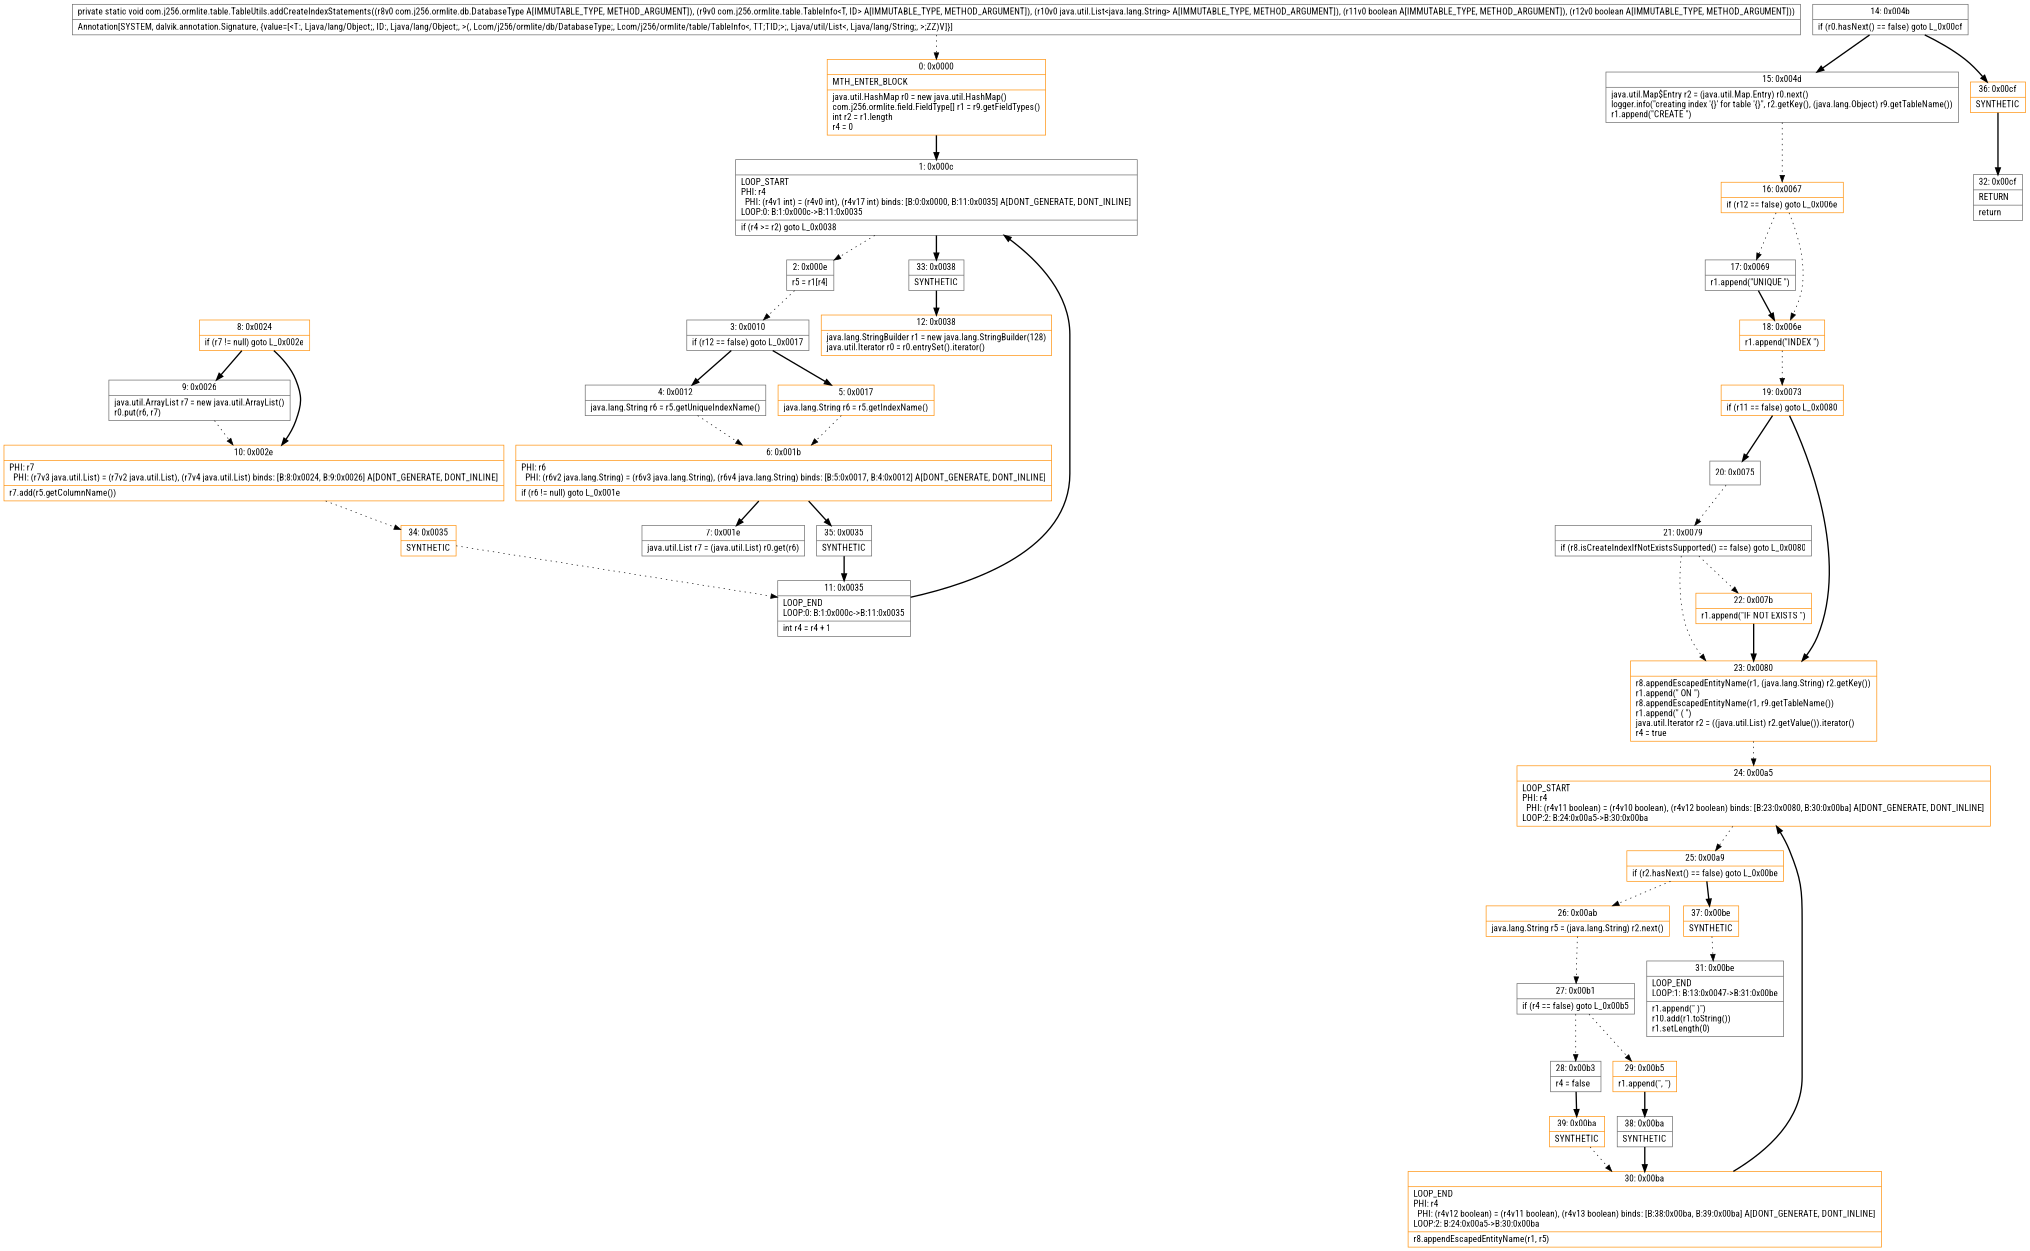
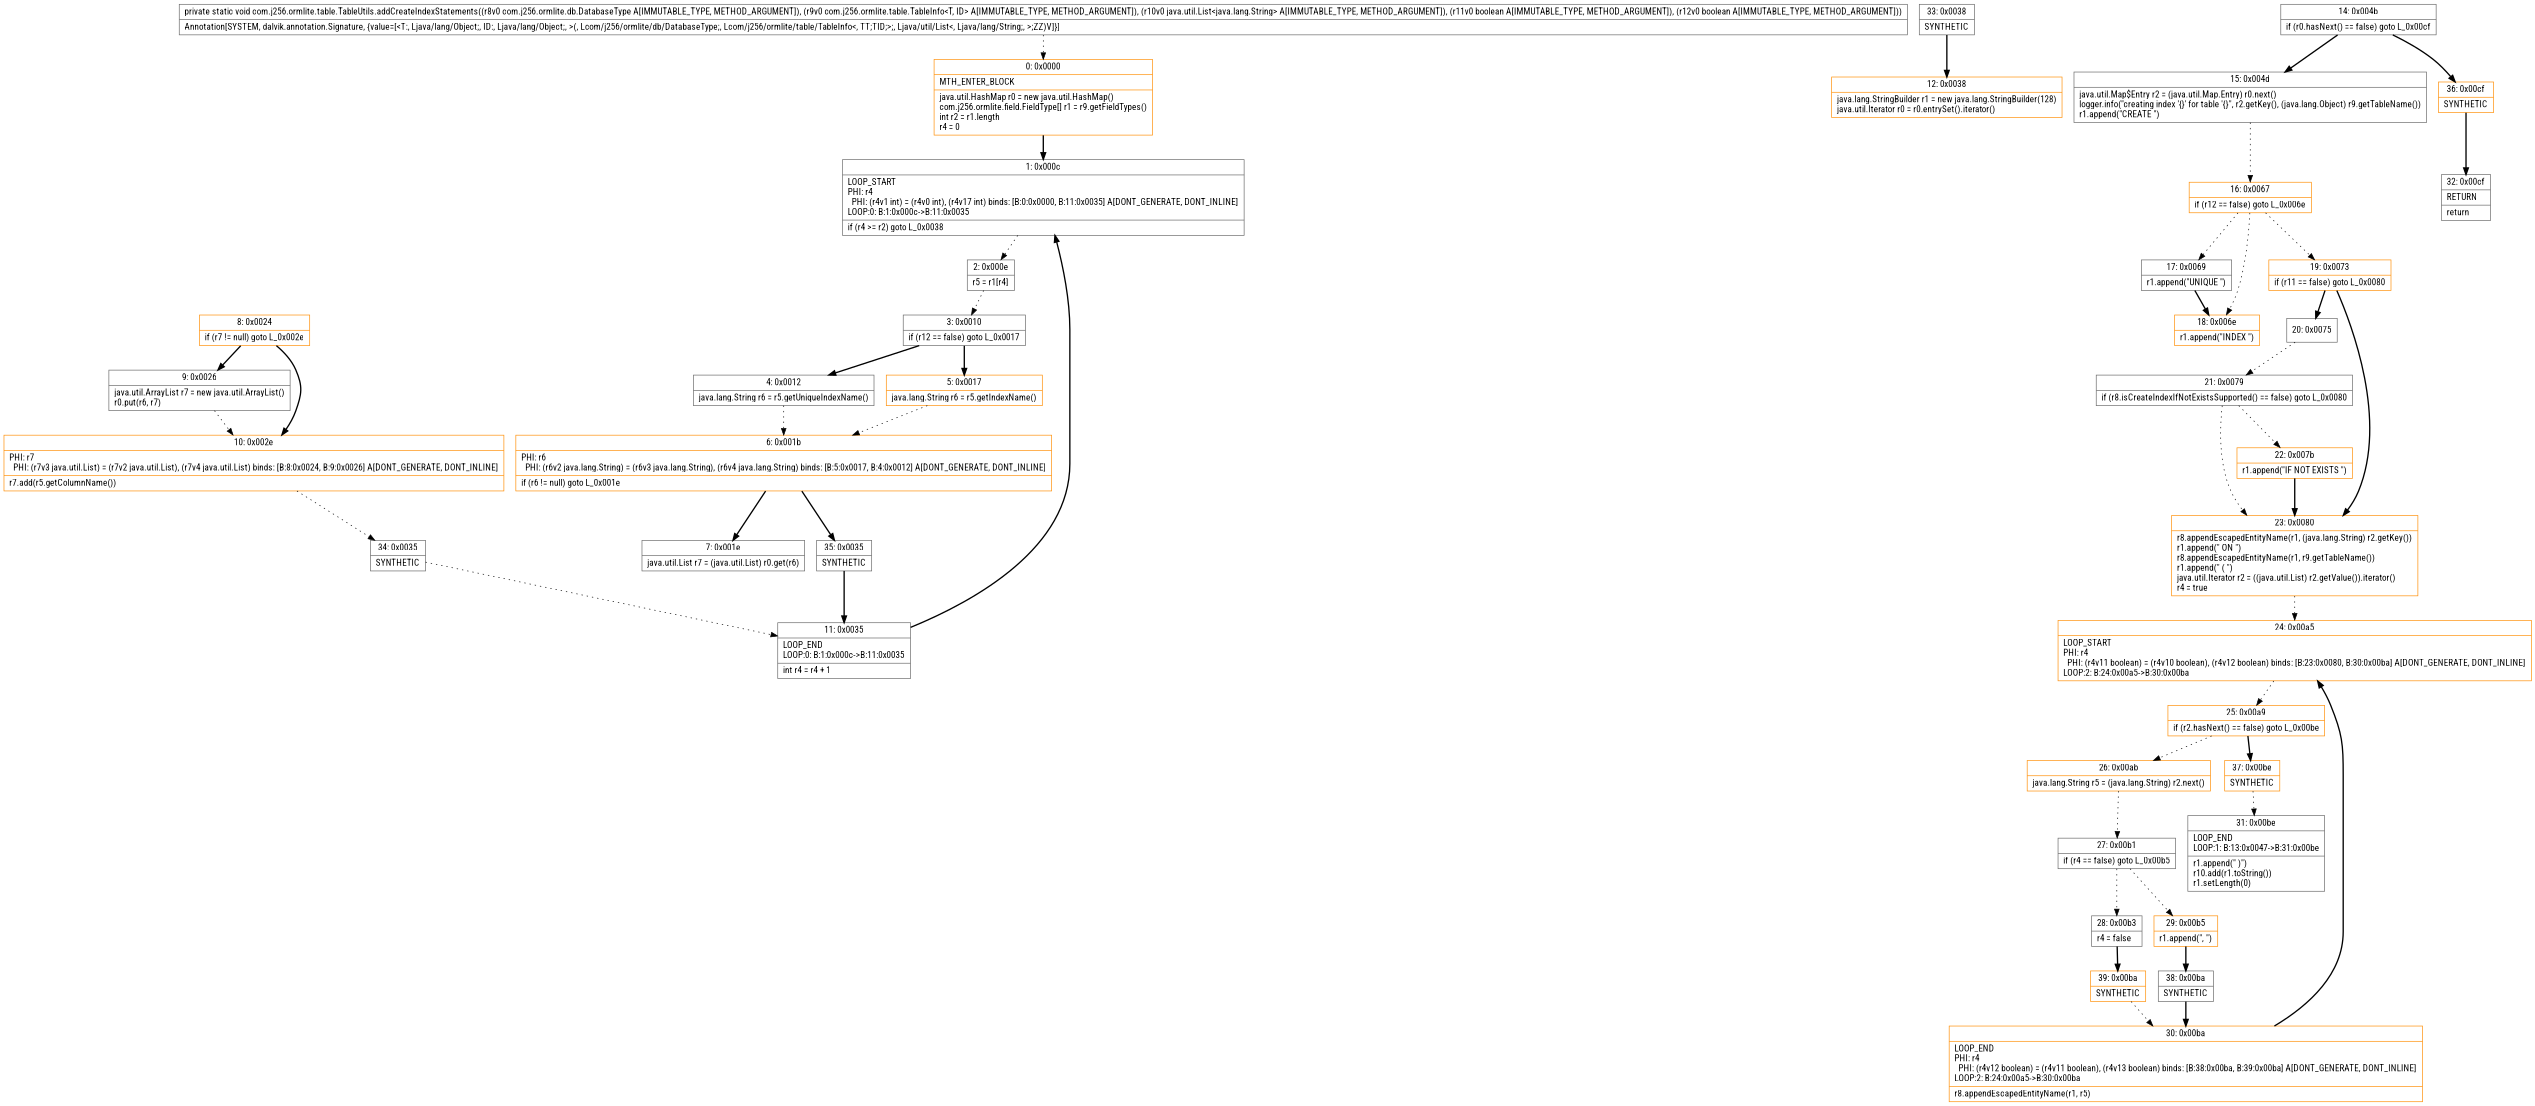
(936, 244) -> none
(1782, 364) -> (2288, 234)
(429, 541) -> (398, 556)
